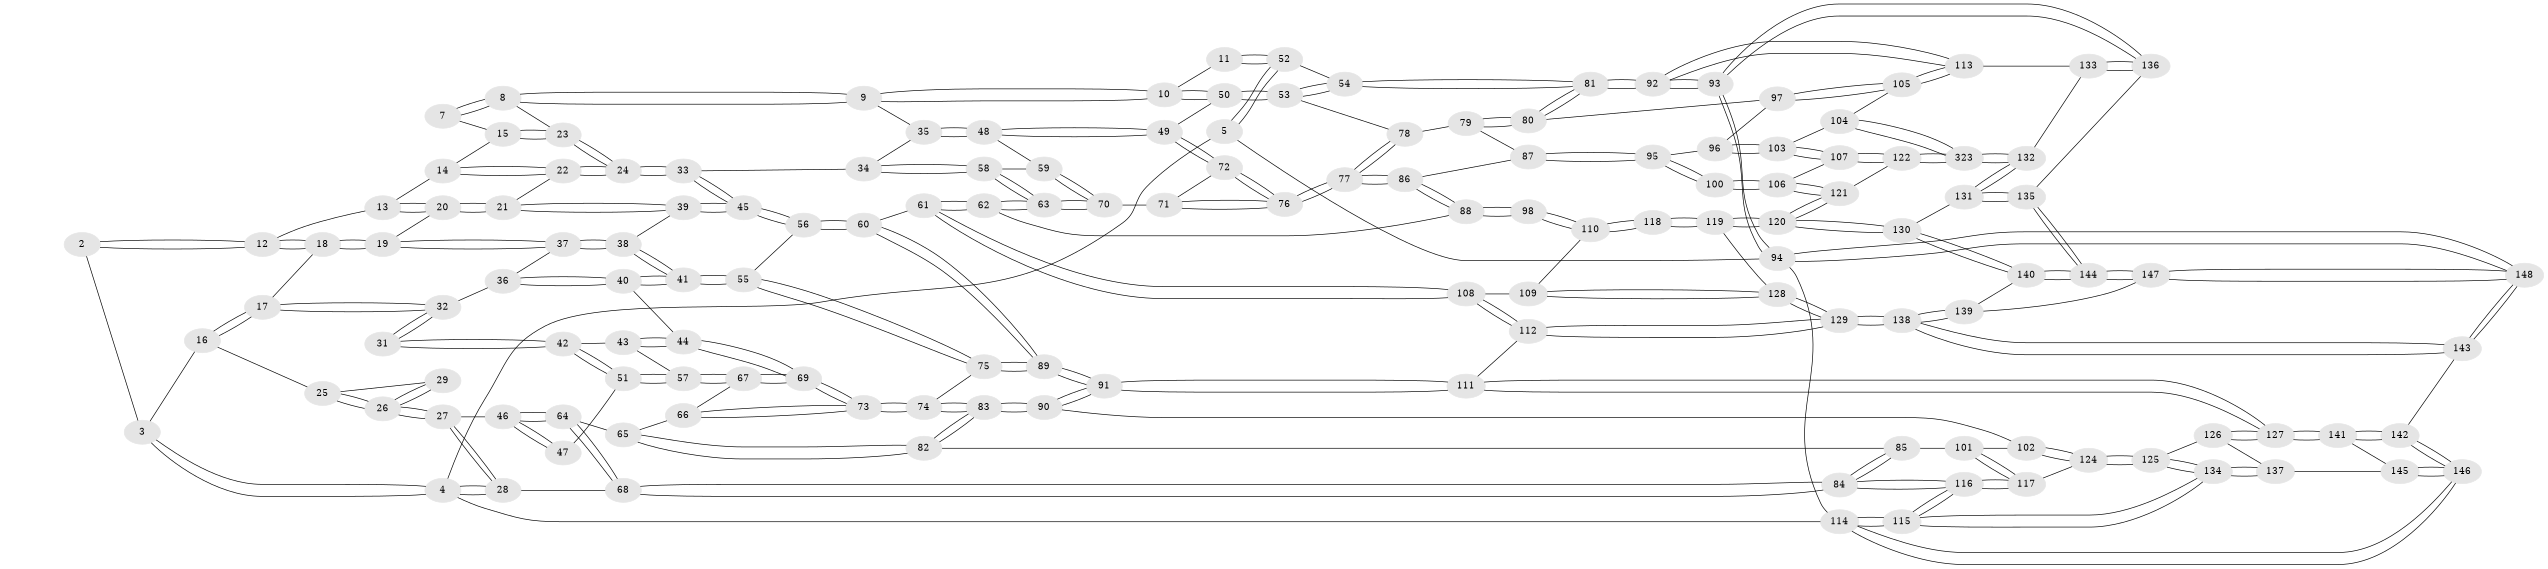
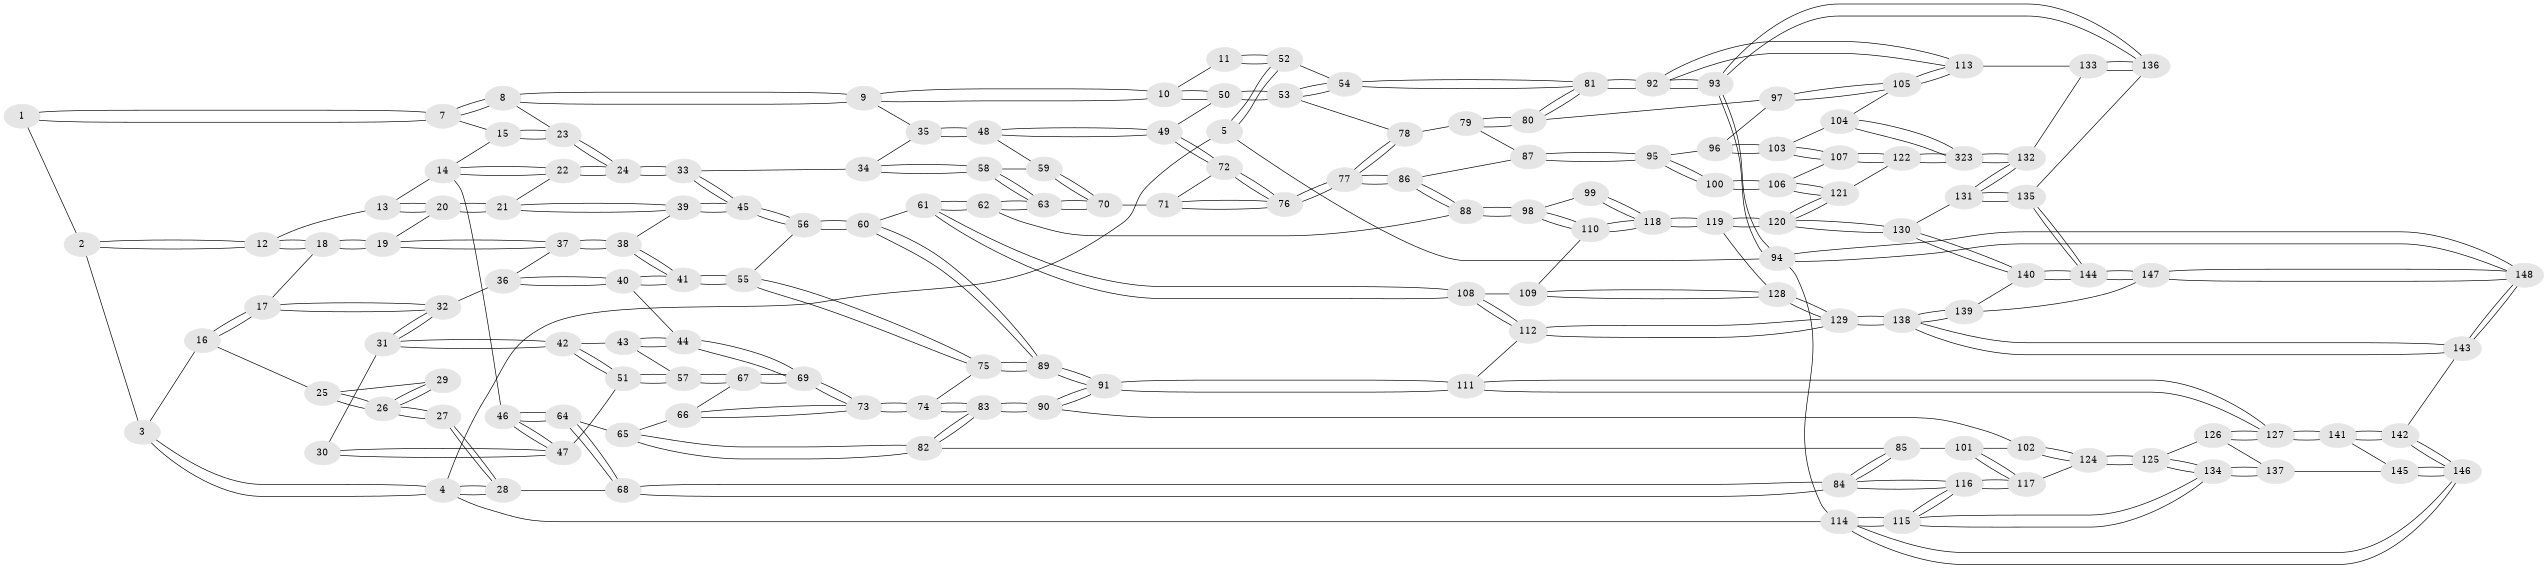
none -> (22, 116)
none -> (1591, 194)
(470, 417) -> (482, 285)
none -> (323, 453)
